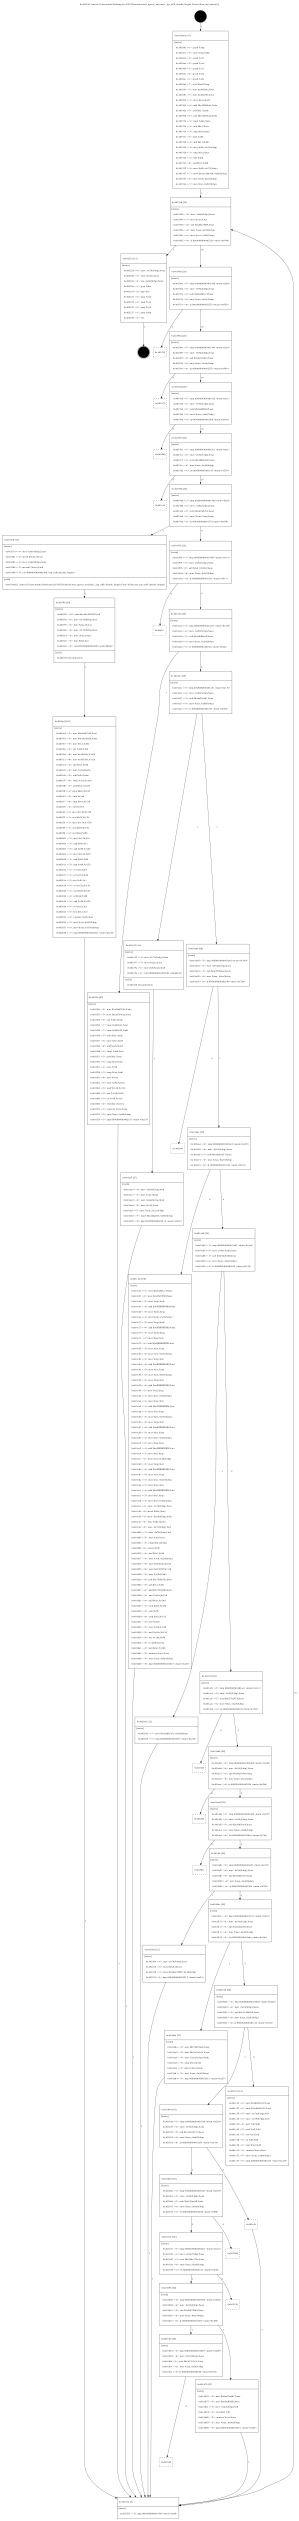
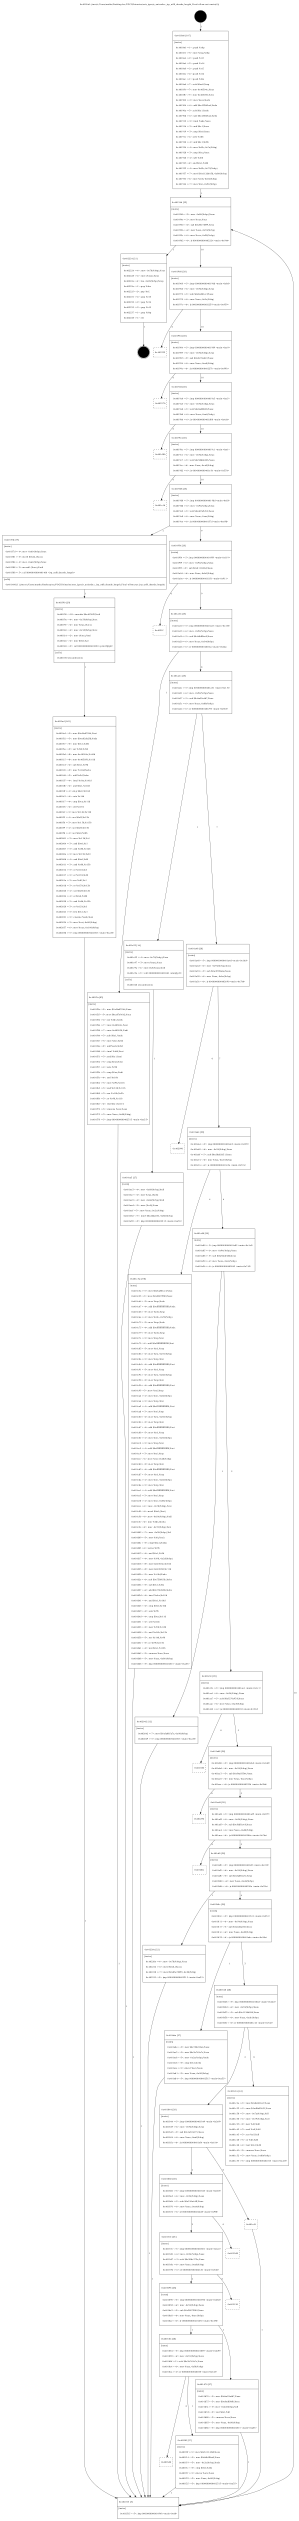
none -> (207, 2462)
